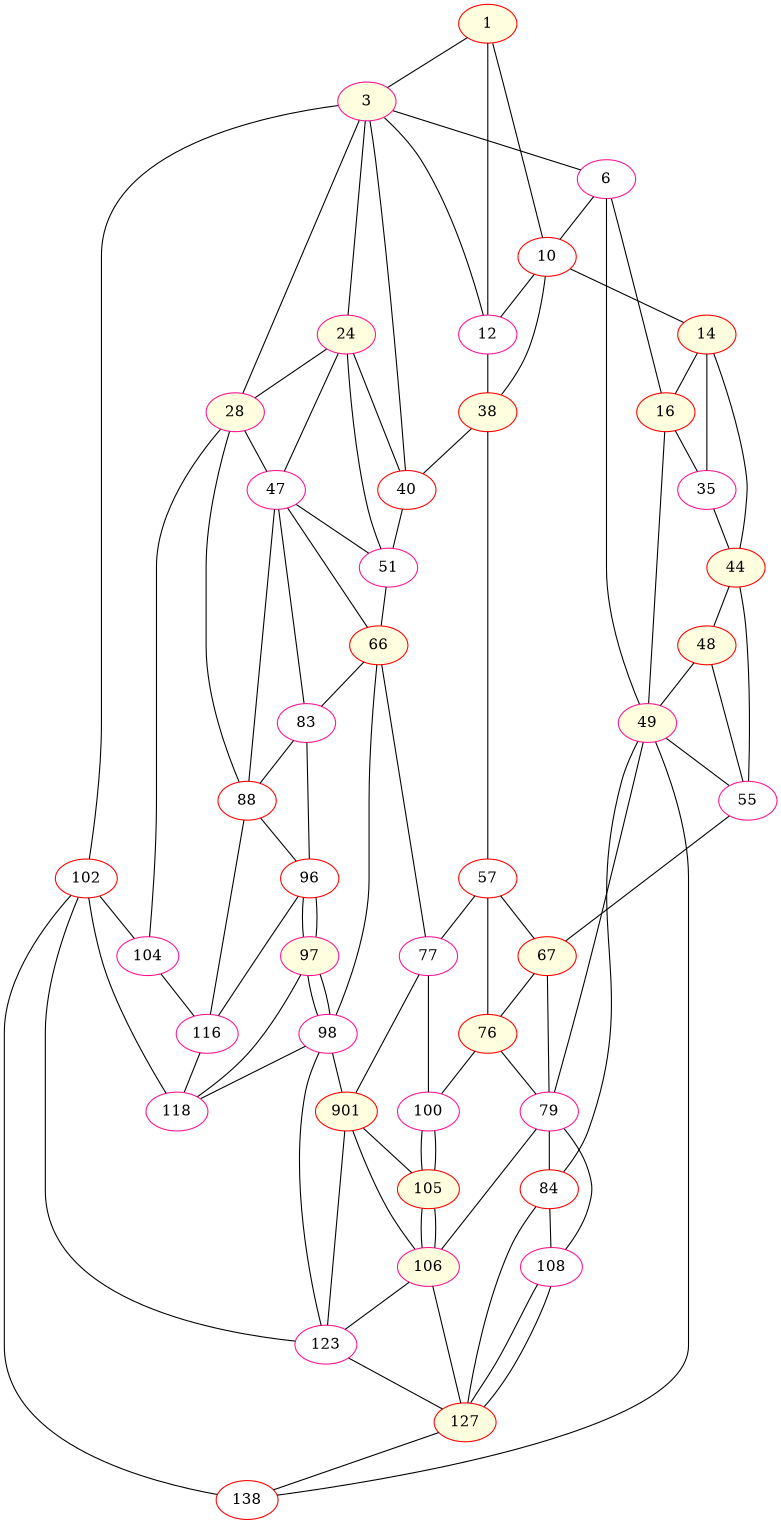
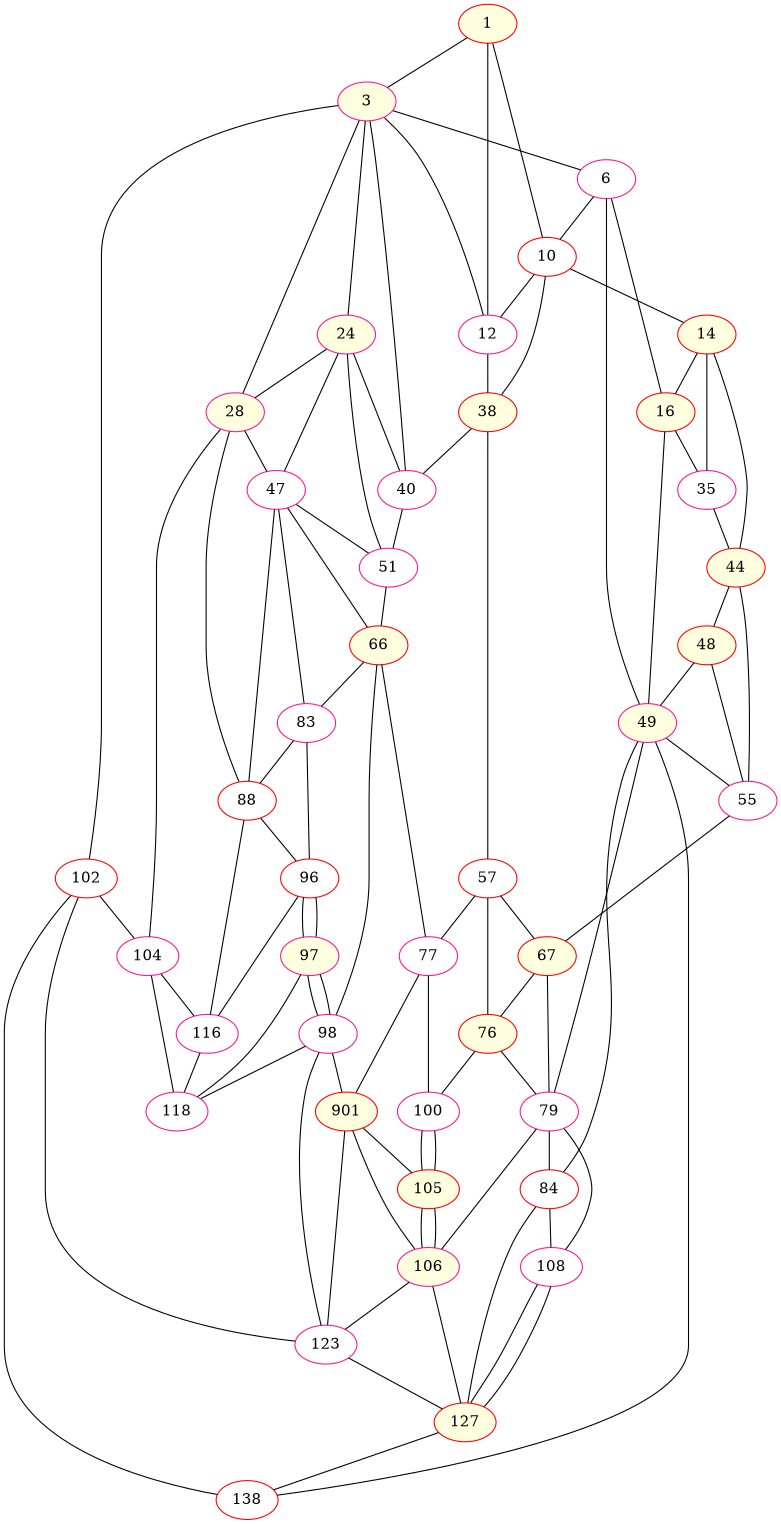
(407, 490) -> (407, 490)
(117, 1000) -> (162, 1034)
